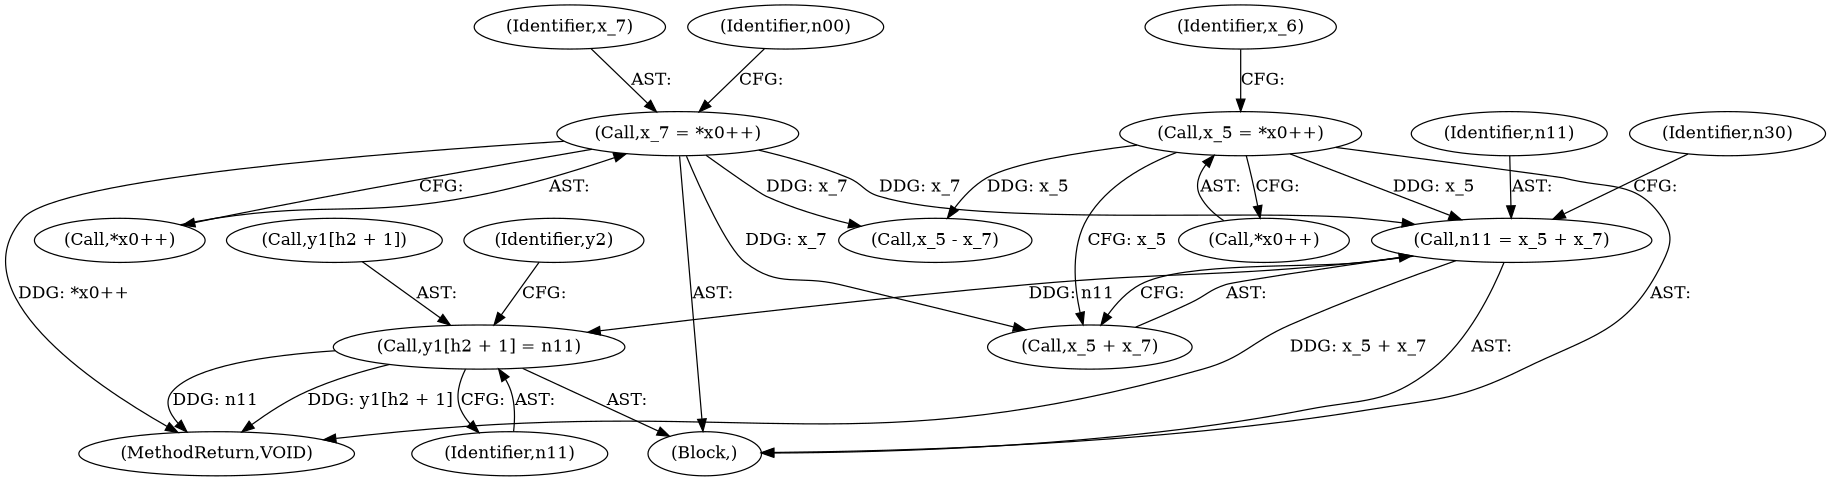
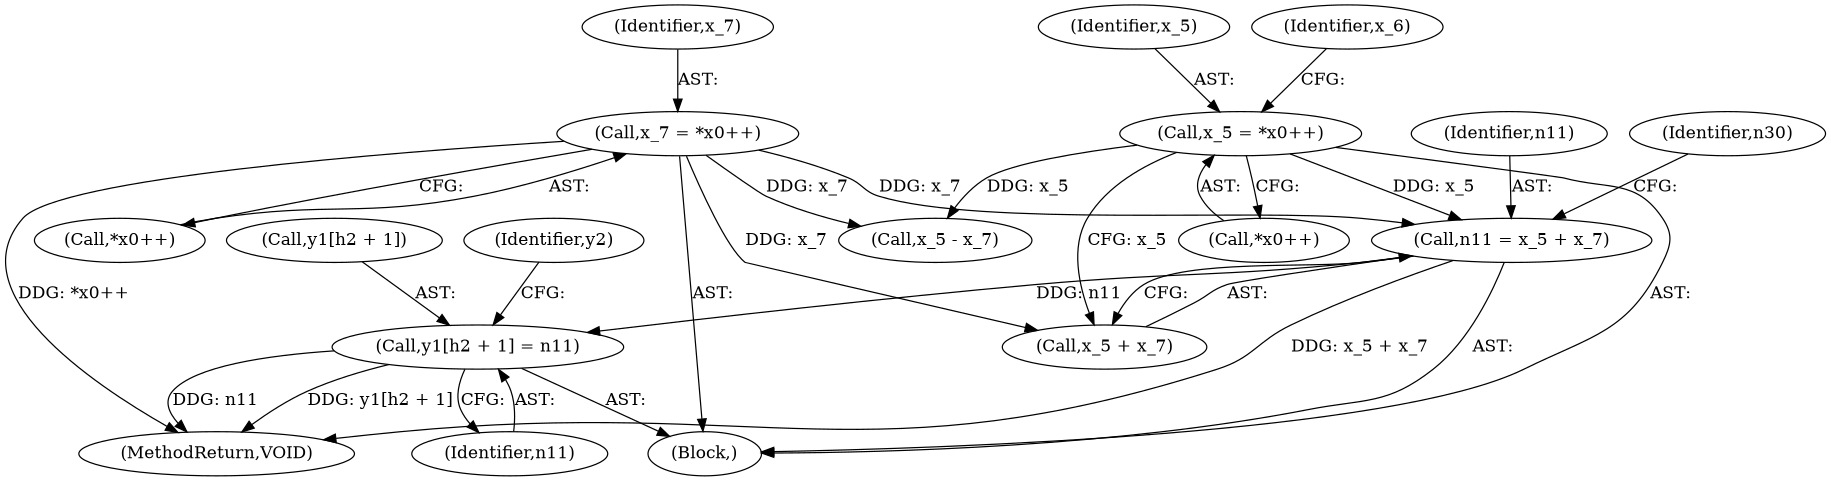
(786, 27) -> none
none -> (1134, 27)
